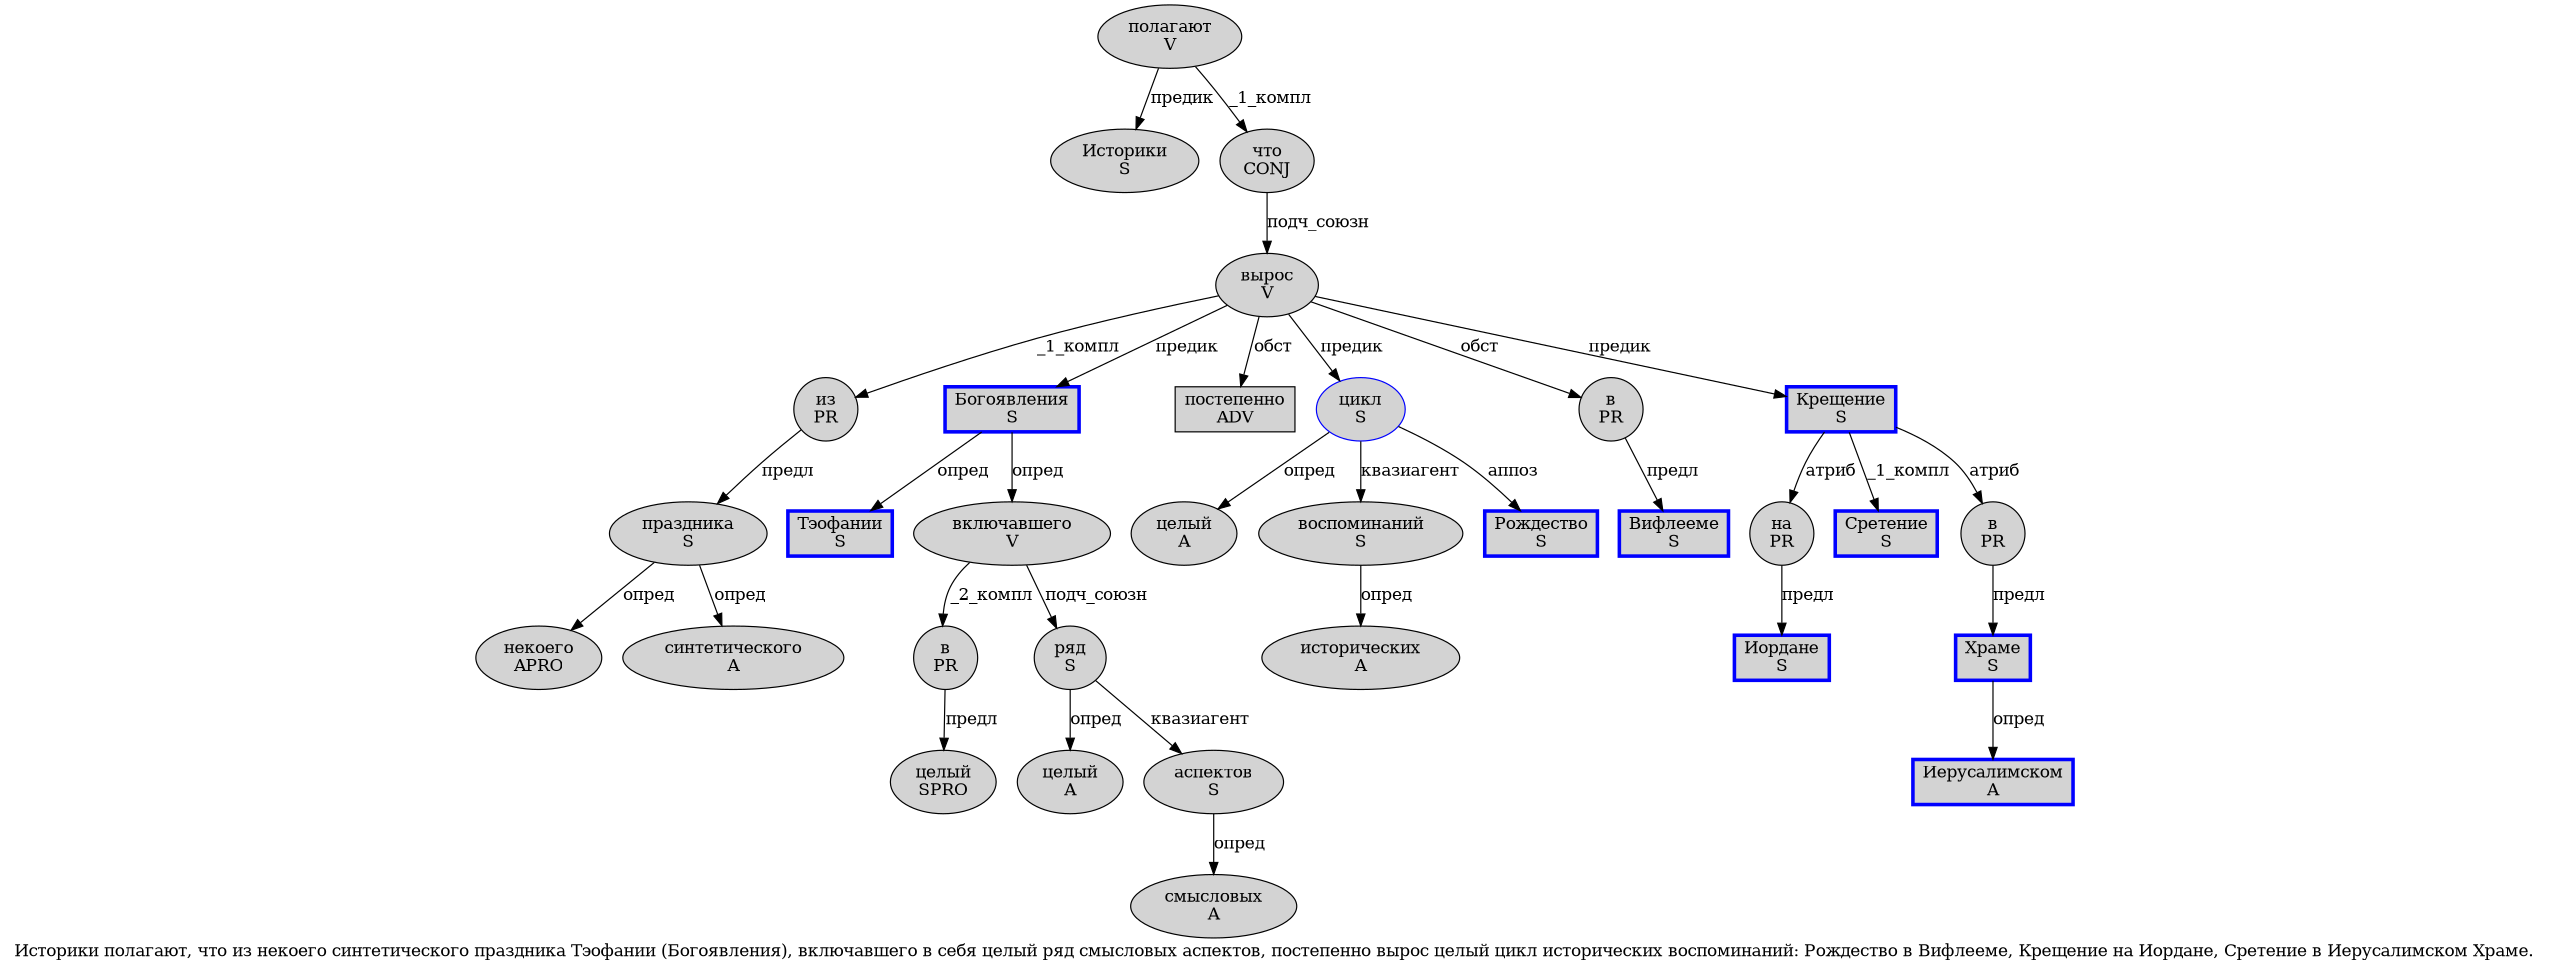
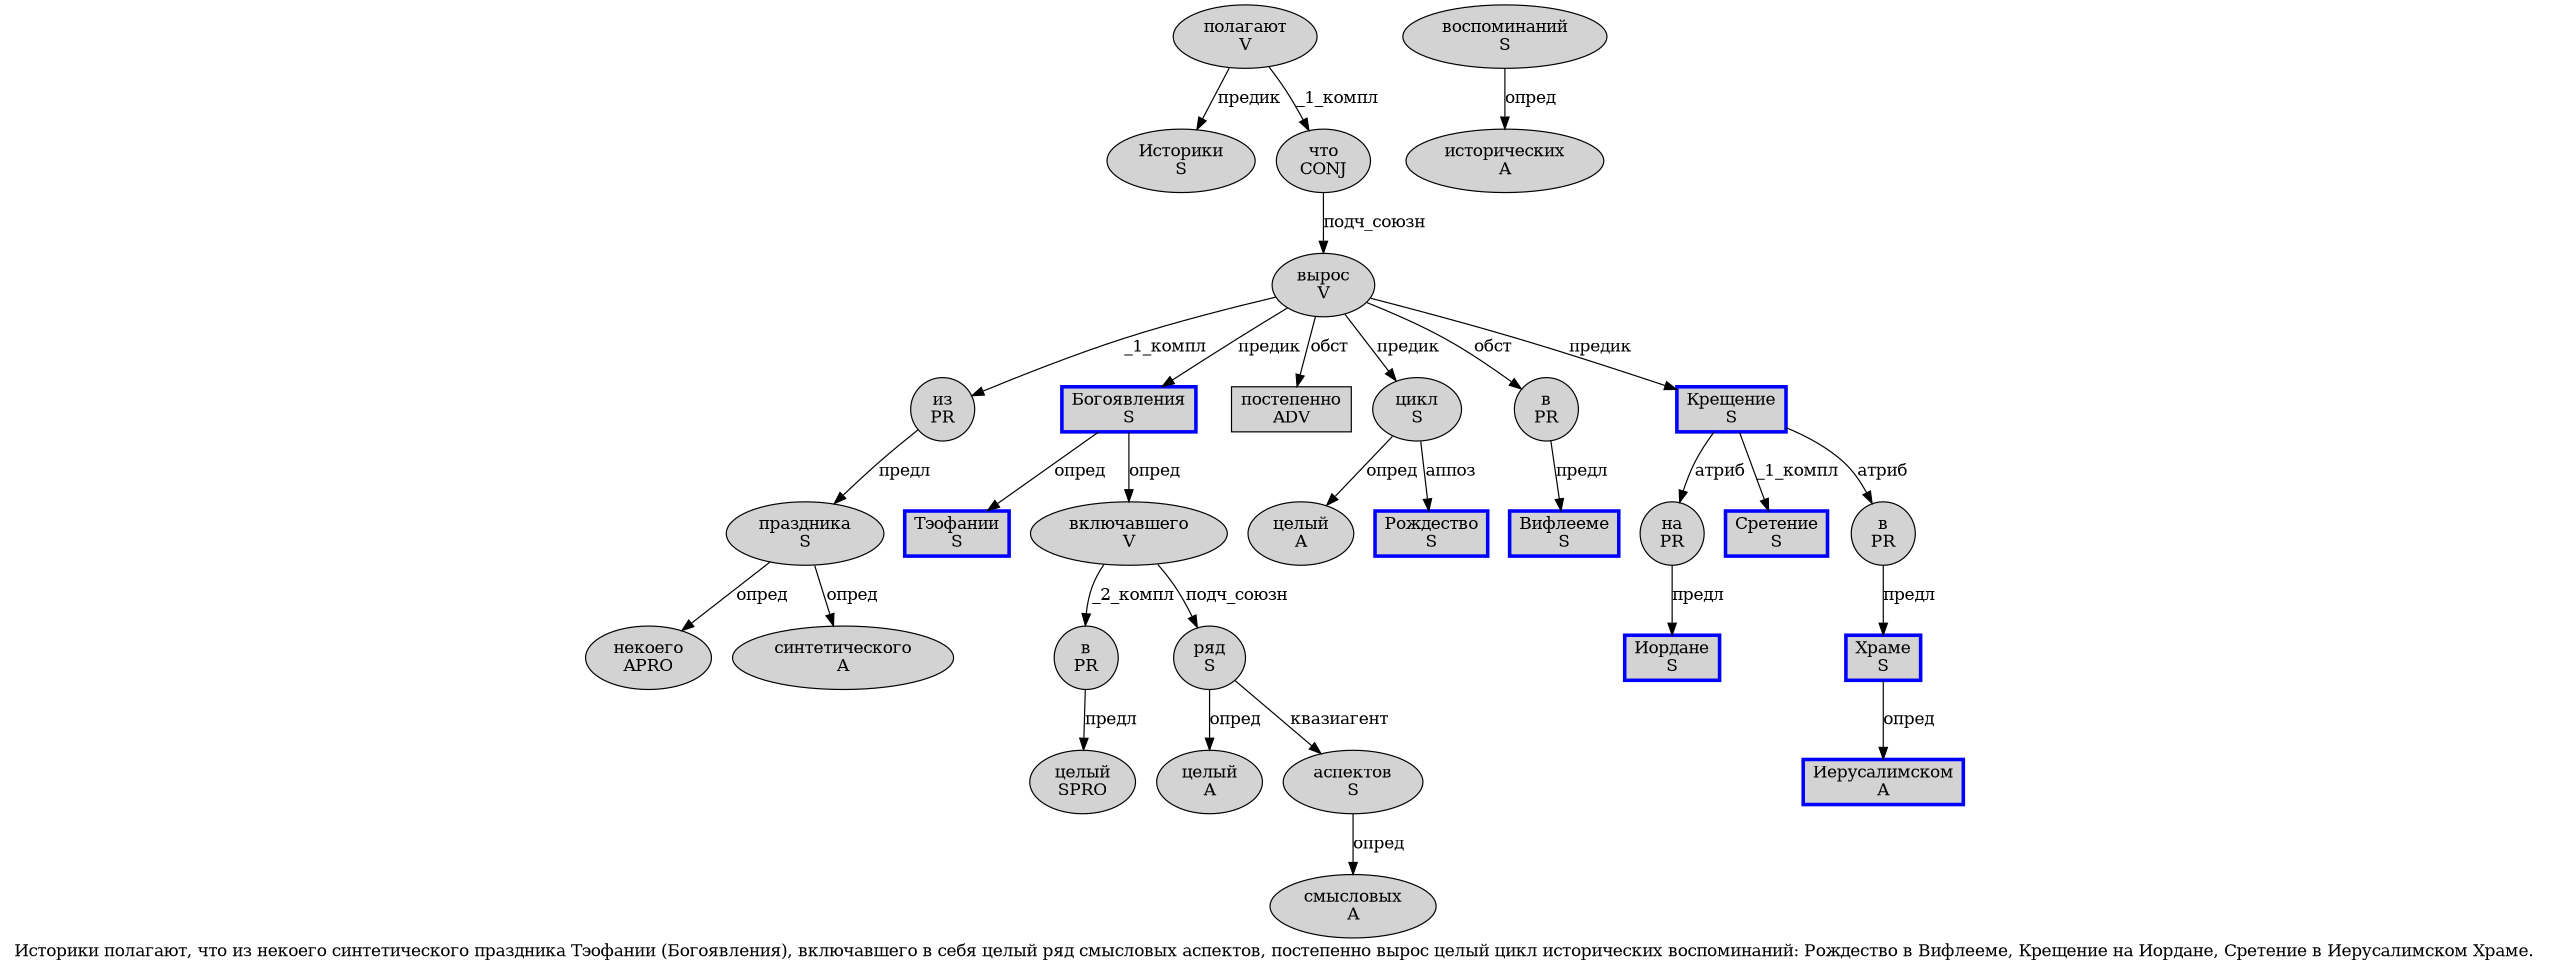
(1361, 409) -> (1417, 409)
(1361, 465) -> none
